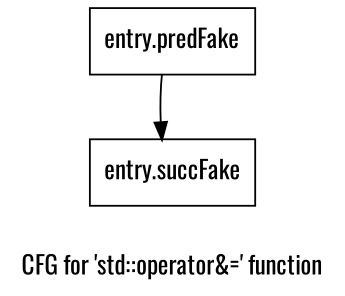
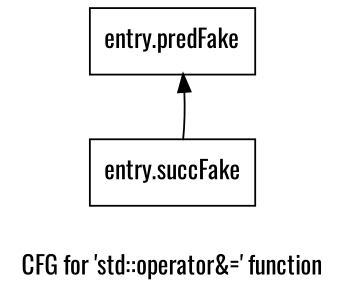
(161, 98) -> (185, 116)
